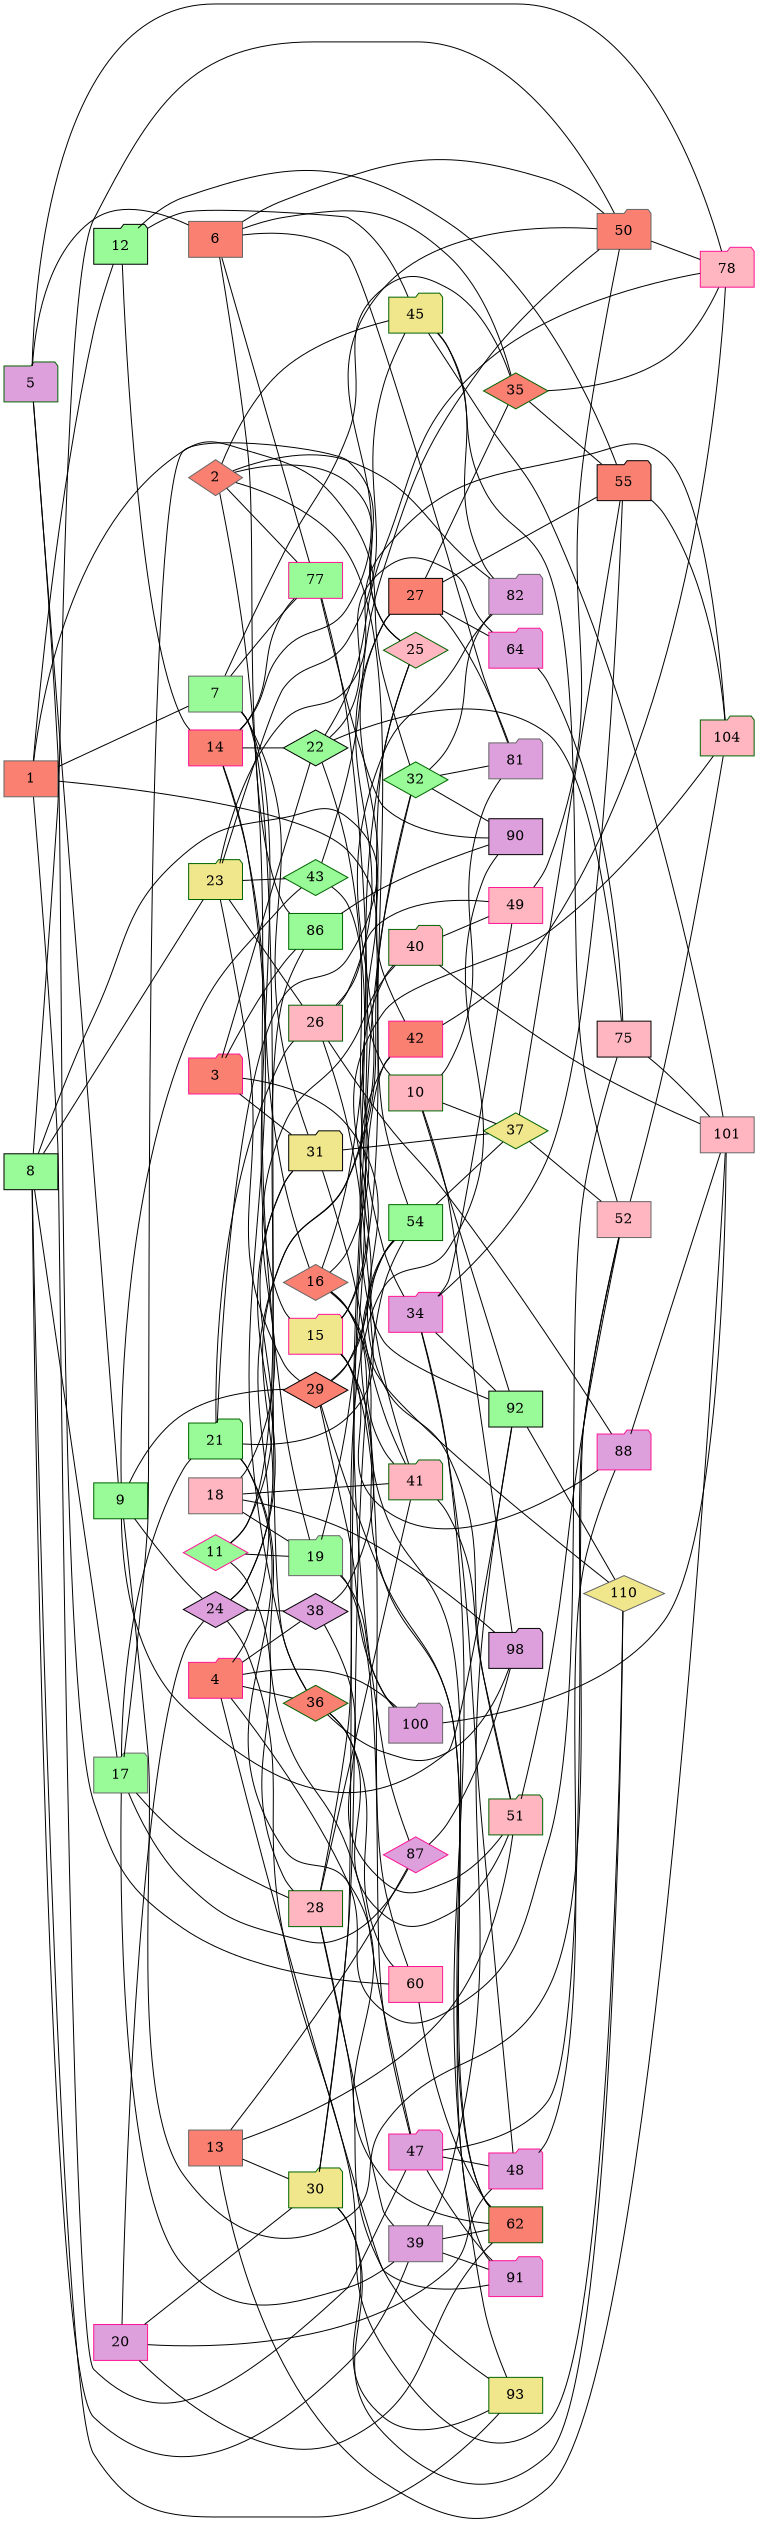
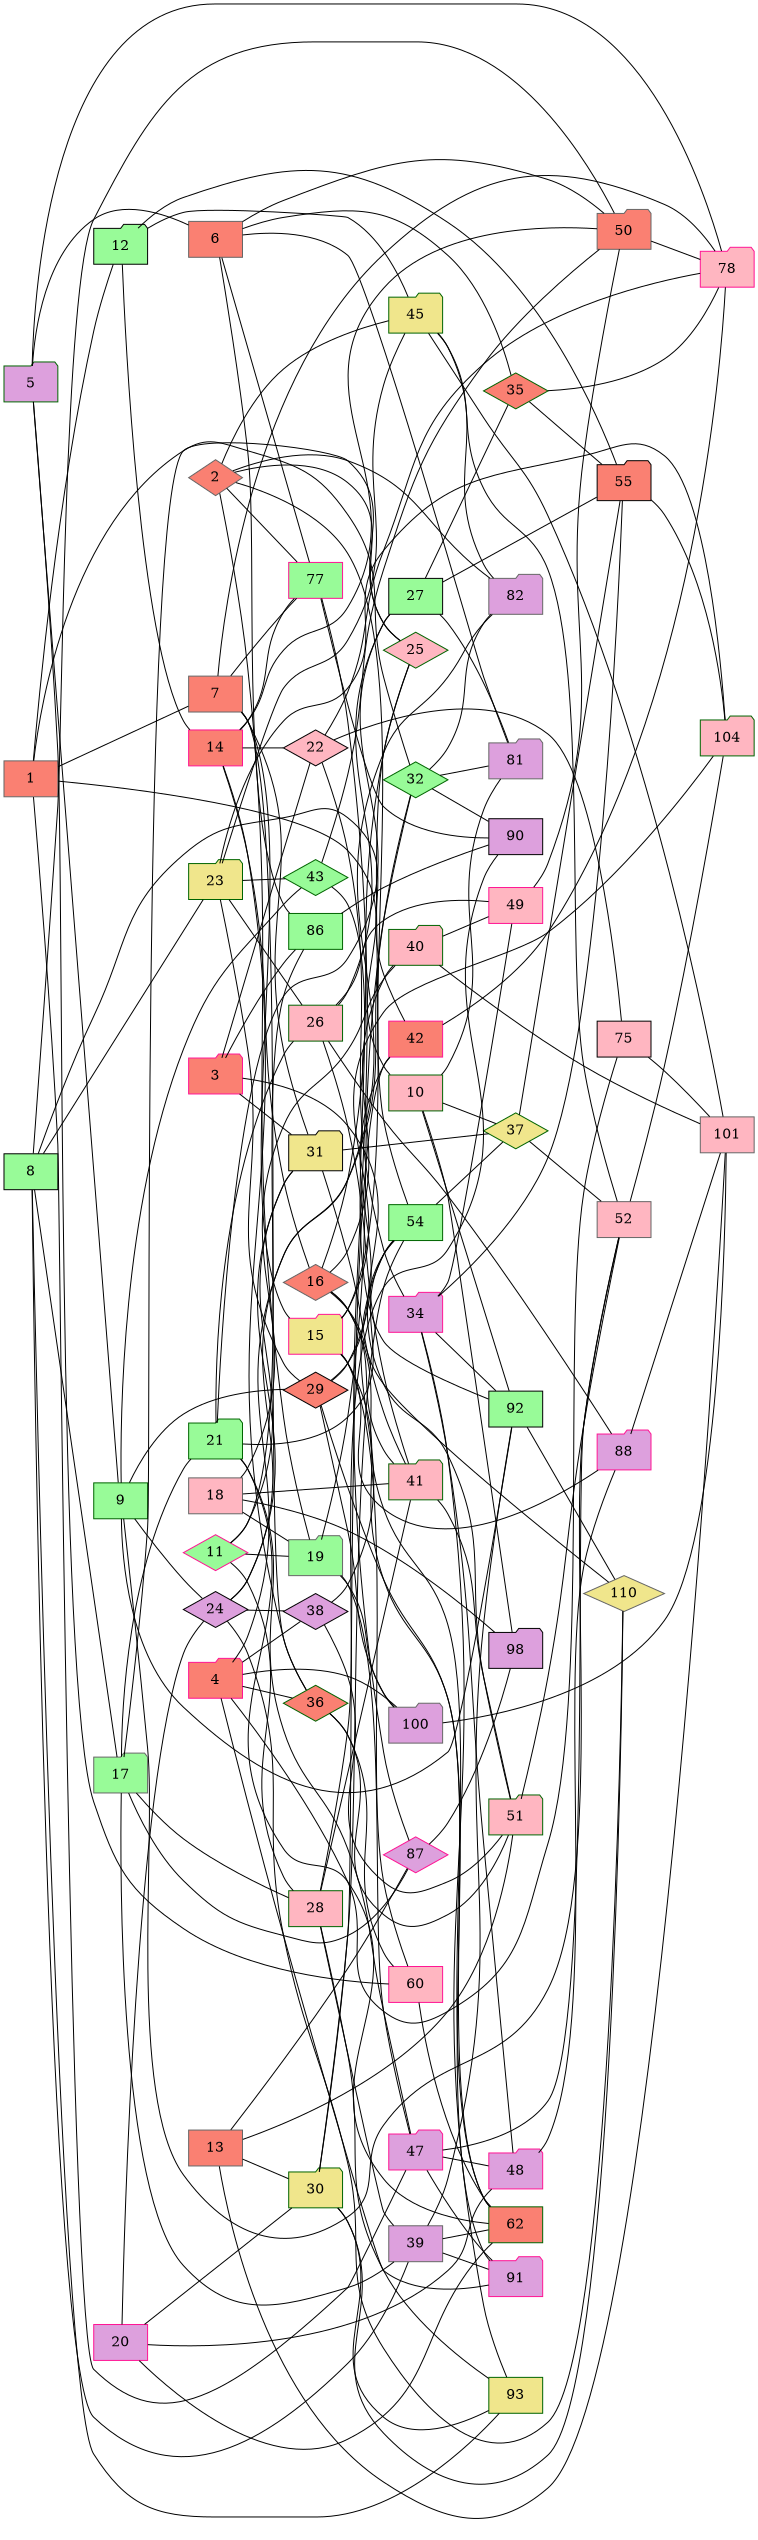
(356, 388) -> (342, 302)
(416, 596) -> (416, 596)
(516, 650) -> none
(216, 694) -> (216, 694)
(316, 748) -> (316, 748)
(423, 1760) -> none
